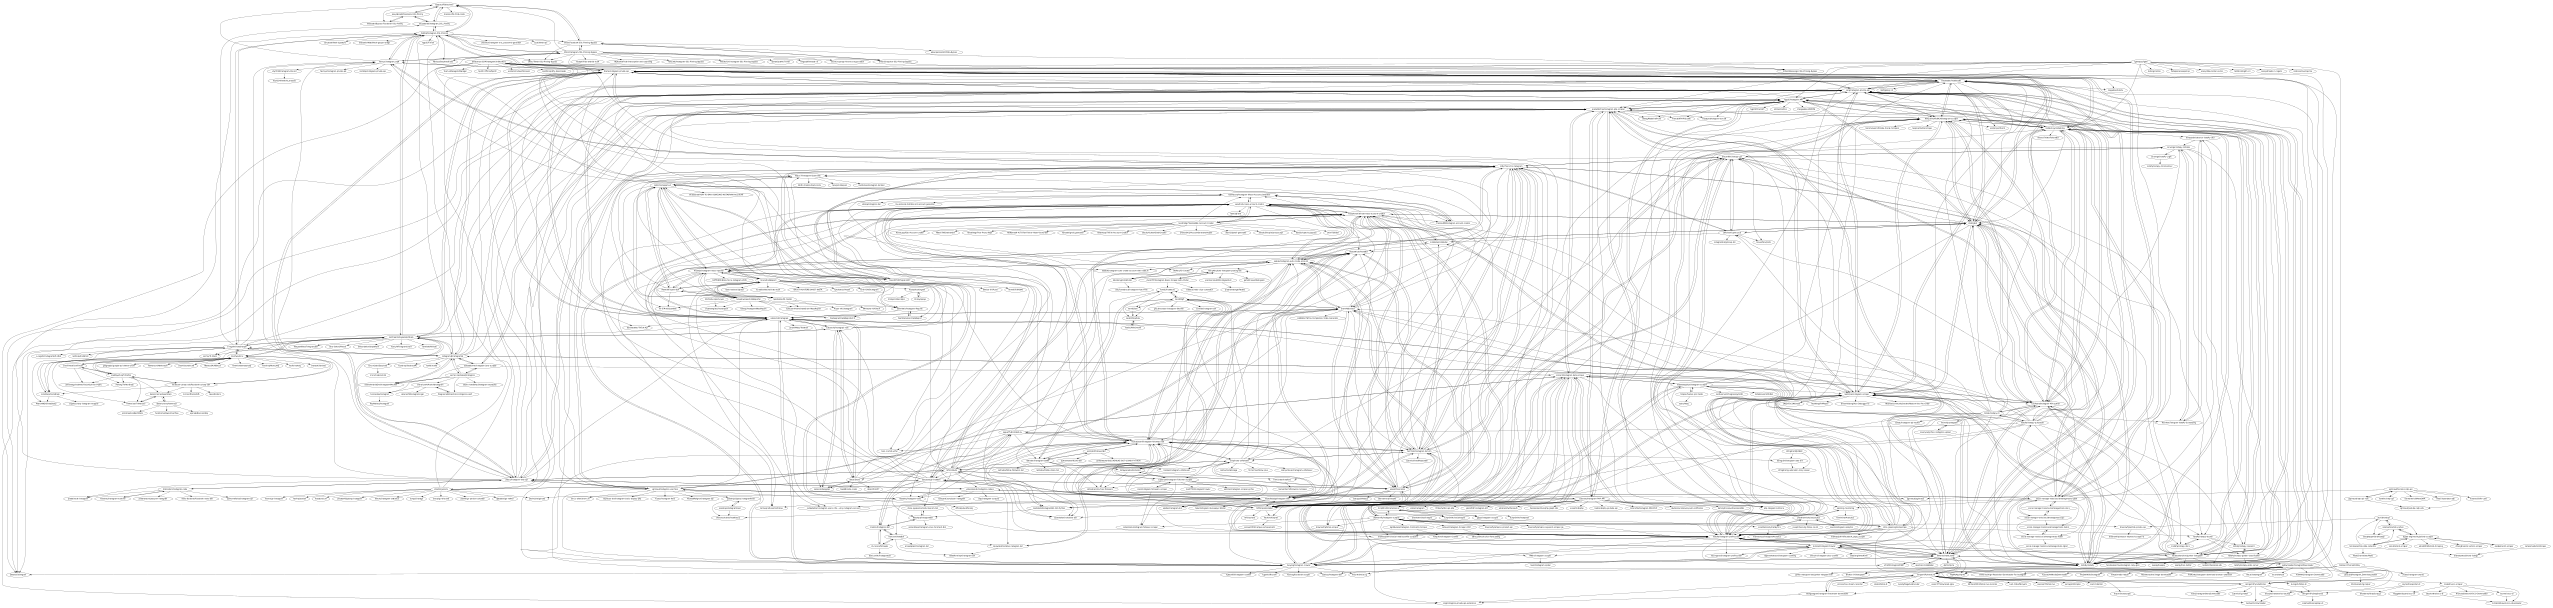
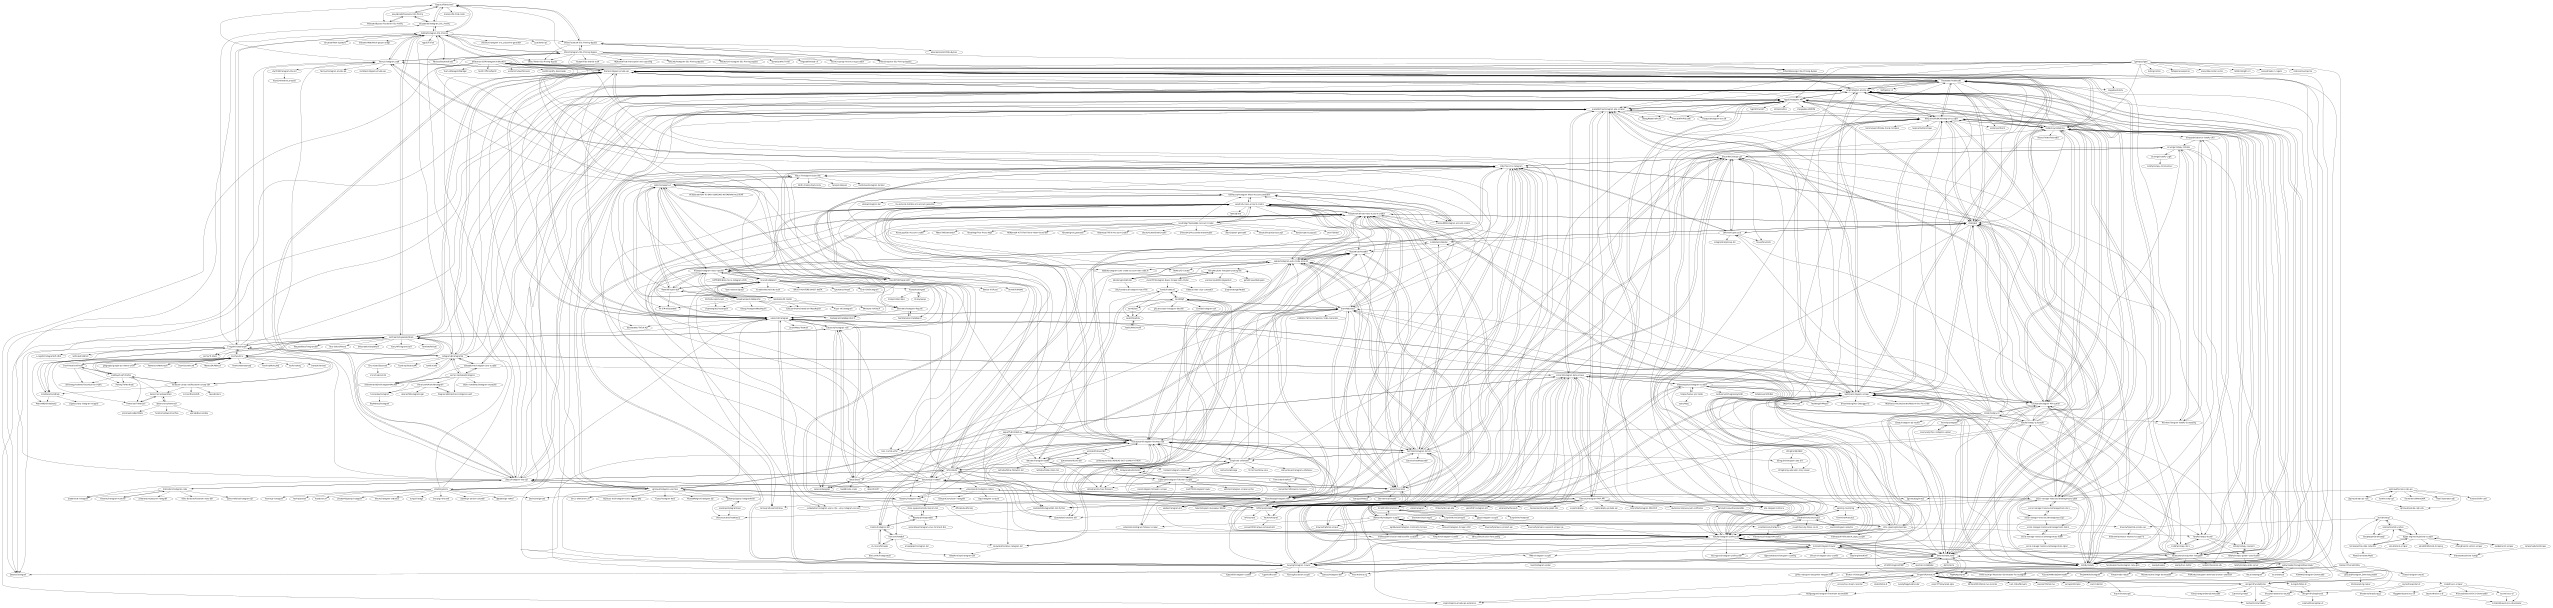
(2002, 268) -> (1922, 275)
(1205, 476) -> (1207, 476)
